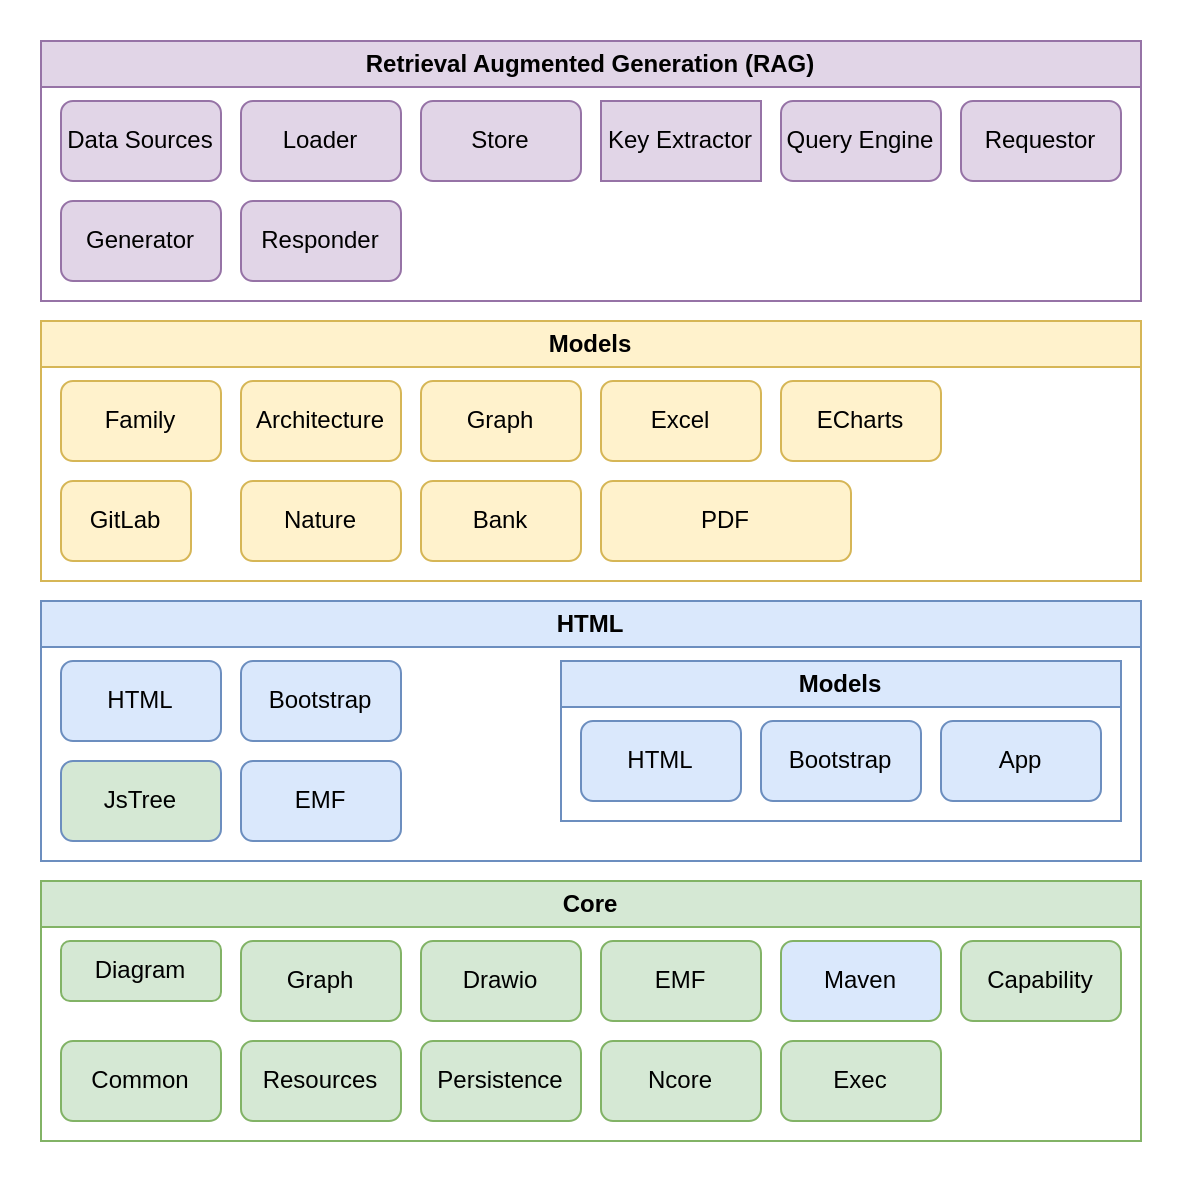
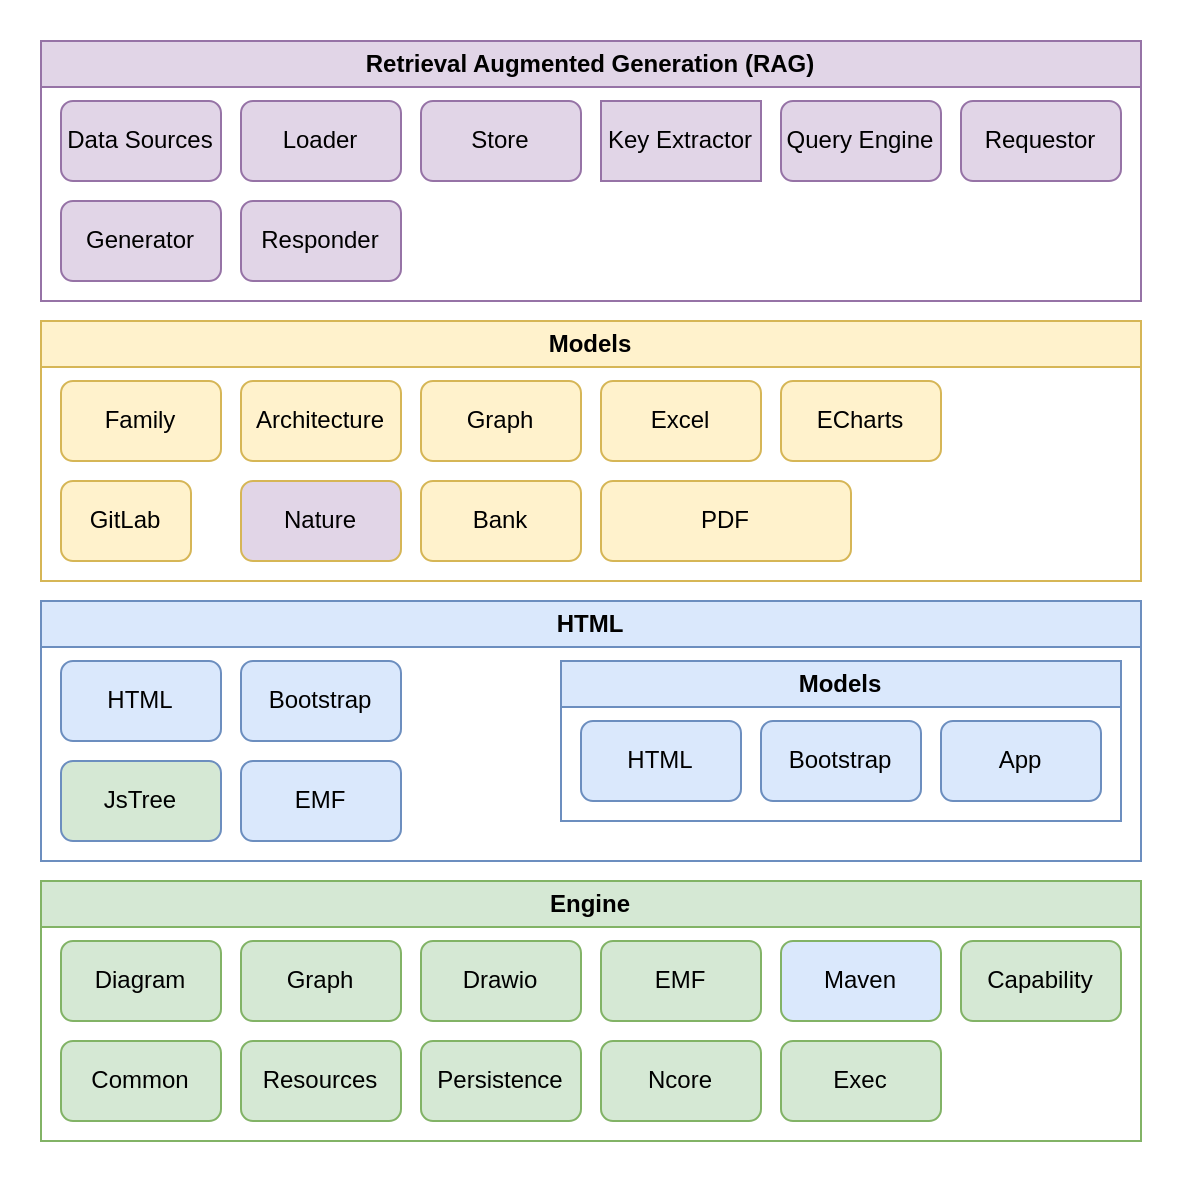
(321, 521) -> (321, 521)
(591, 905) -> (591, 905)
(141, 971) -> (141, 981)
